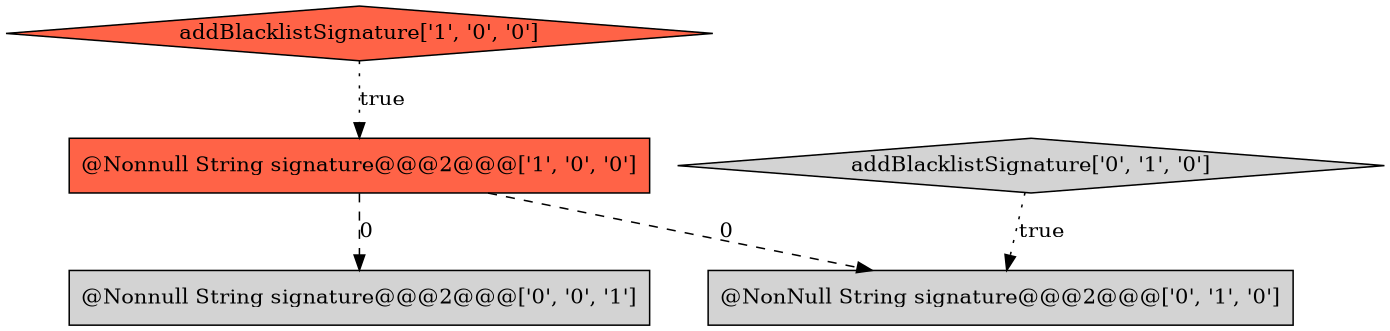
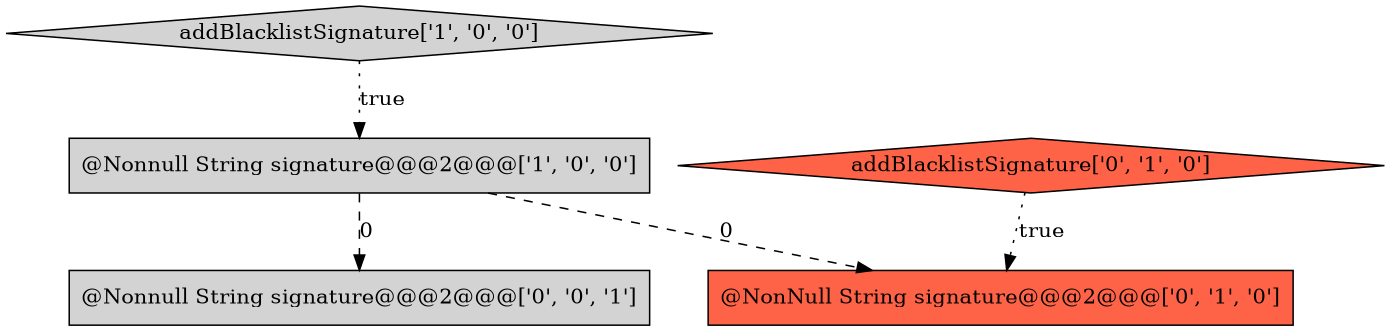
(359, 33) -> (359, 33)
(359, 166) -> (359, 166)
(1031, 166) -> (1031, 166)
(1001, 298) -> (1001, 298)
